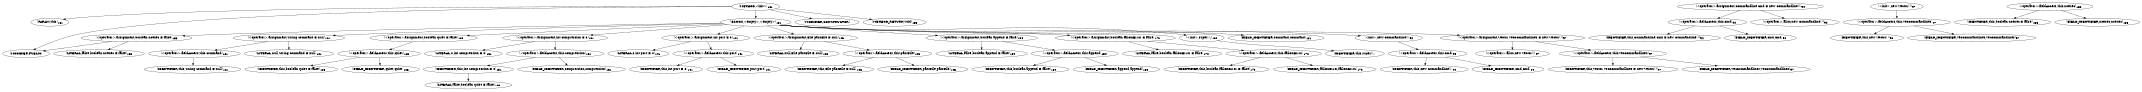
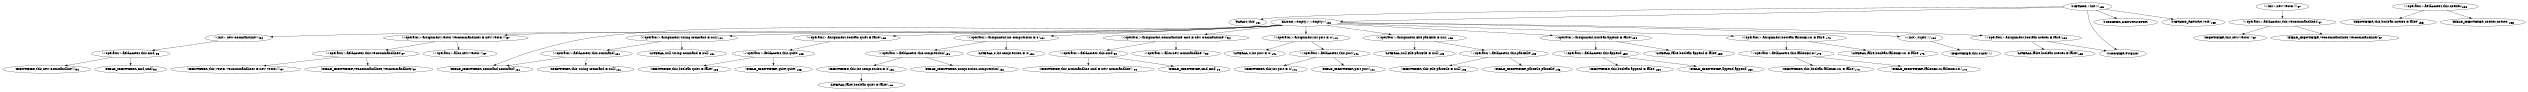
none -> (1245, 30)
(1892, 38) -> (2255, 38)
none -> (537, 61)
